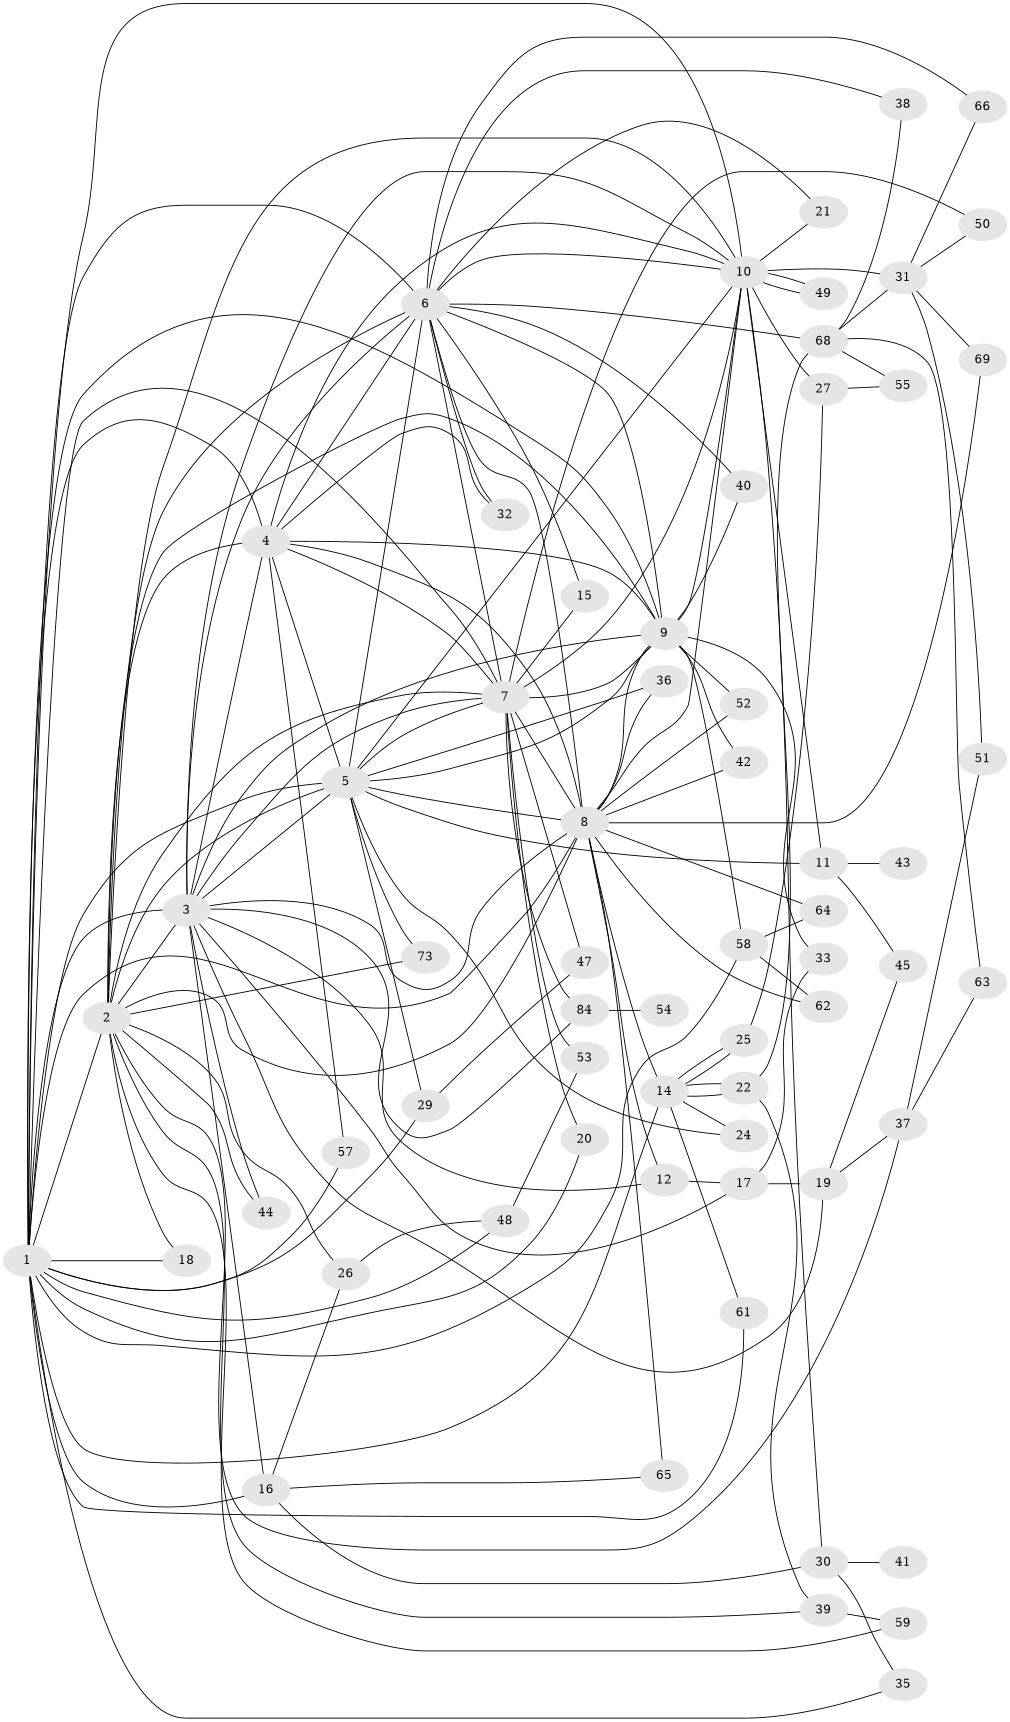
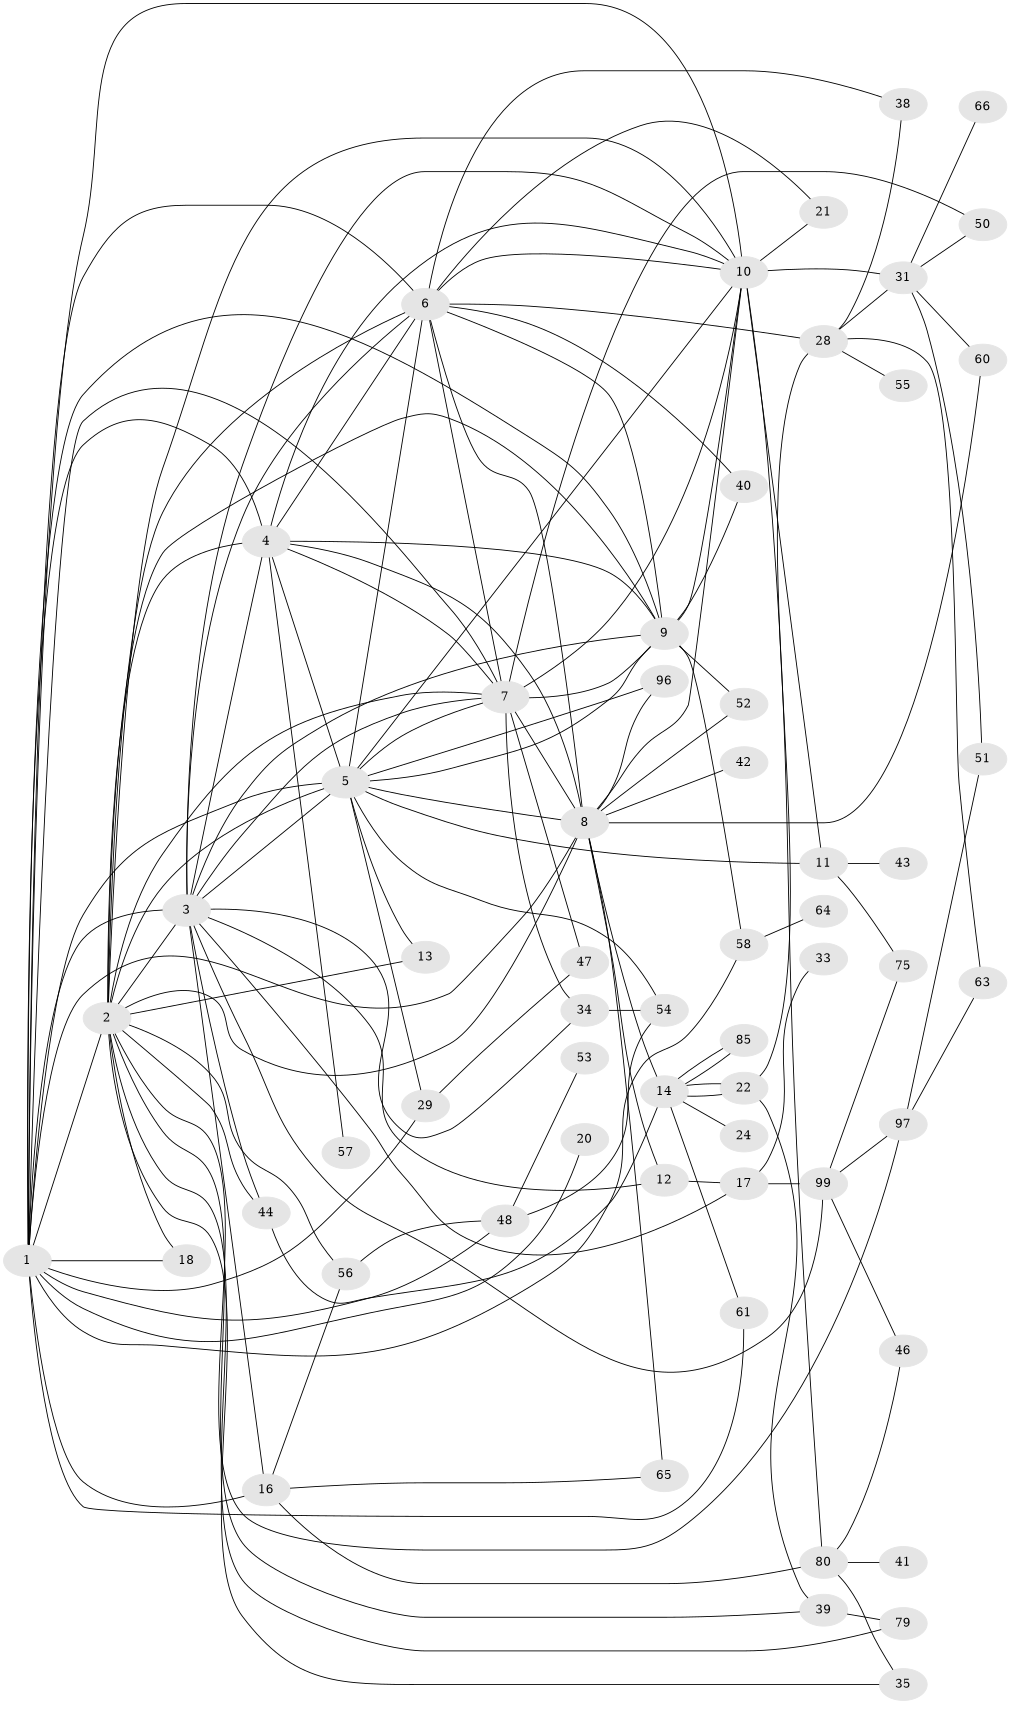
(620, 37) -> none
(824, 294) -> none
(824, 342) -> (824, 342)
(983, 360) -> (983, 360)
(824, 389) -> none
(505, 515) -> none
(585, 596) -> none
(664, 681) -> (664, 681)
(707, 697) -> none
(624, 728) -> none
(795, 749) -> none
(704, 867) -> none
(527, 883) -> none
(426, 957) -> (426, 957)
(903, 966) -> (903, 966)
(539, 983) -> none
(408, 985) -> none
(824, 1007) -> none
(501, 1010) -> (500, 907)
(585, 1010) -> (585, 1010)
(744, 1040) -> (744, 1040)
(903, 1124) -> (903, 1124)
none -> (616, 1152)
(824, 1184) -> (824, 1184)
(270, 1256) -> none
(346, 1274) -> (346, 1274)
none -> (903, 1351)
(375, 1446) -> (461, 1284)
(824, 1562) -> (824, 1562)
(903, 1623) -> (903, 1623)
(293, 1718) -> (253, 1629)
